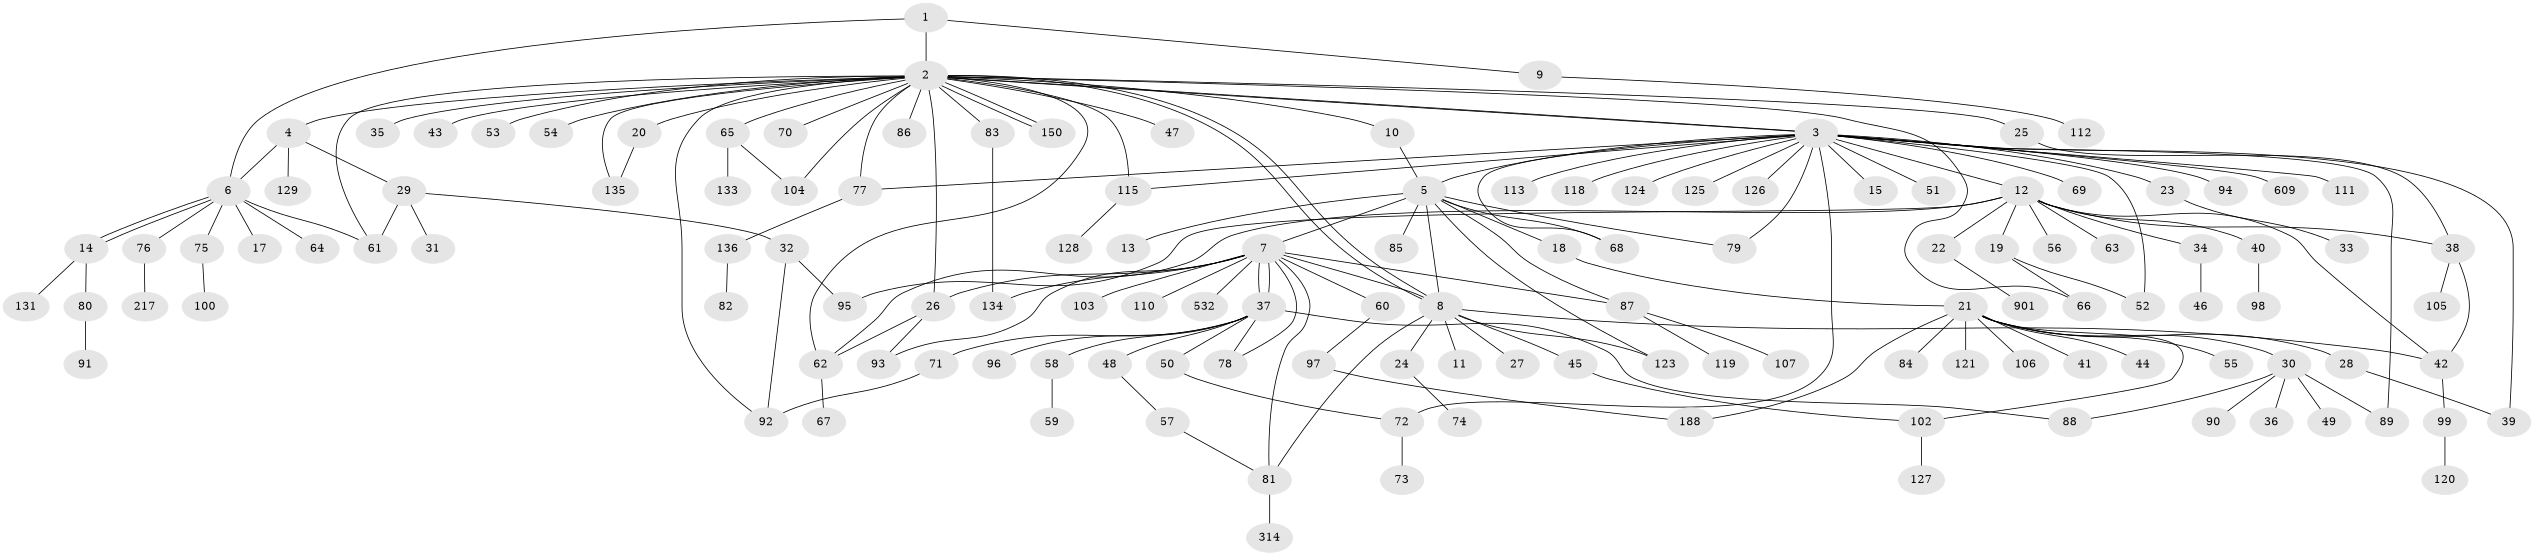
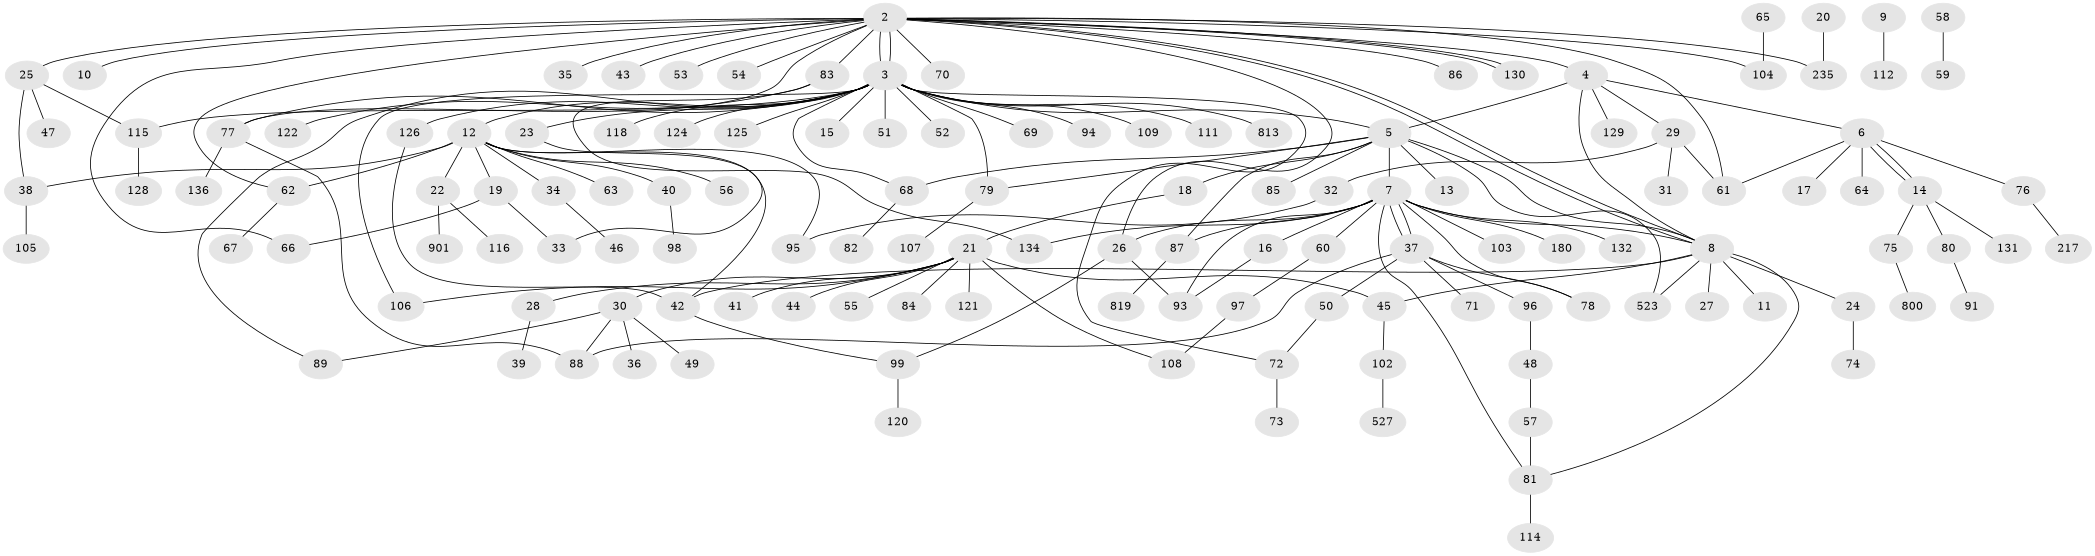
(926, 18) -> none
(792, 93) -> none
(824, 99) -> none
(1104, 109) -> (38, 104)
(1103, 115) -> (82, 104)
none -> (288, 133)
(1052, 133) -> (1515, 75)
(1409, 162) -> (1489, 106)
(2422, 177) -> (632, 95)
none -> (1609, 184)
(615, 191) -> (1824, 75)
(728, 191) -> none
(1515, 191) -> (1269, 133)
(2285, 191) -> (1148, 133)
(215, 220) -> (1905, 220)
none -> (500, 249)
none -> (1266, 249)
(727, 278) -> (882, 218)
(2070, 278) -> (528, 220)
none -> (357, 306)
(205, 307) -> (1913, 307)
(1144, 307) -> (1562, 249)
(1205, 307) -> (1622, 249)
(2469, 308) -> (473, 285)
(1708, 333) -> (940, 227)
(877, 336) -> (1013, 314)
(1172, 339) -> (1531, 336)
(1117, 341) -> none
(1665, 364) -> (1648, 307)
(1726, 364) -> (1121, 307)
(2173, 377) -> (1177, 278)
(766, 422) -> none
(1690, 422) -> (1172, 364)
(2214, 422) -> none
(1922, 480) -> (1383, 422)
(1270, 538) -> (1531, 538)
